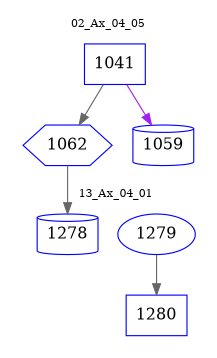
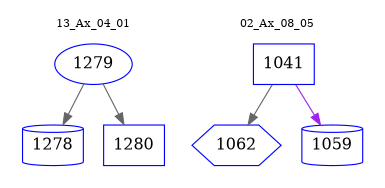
(108, 24) -> (277, 24)
(68, 190) -> (76, 99)
